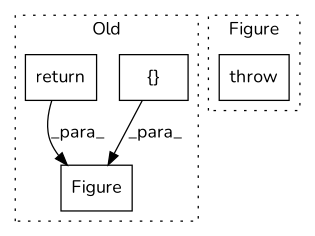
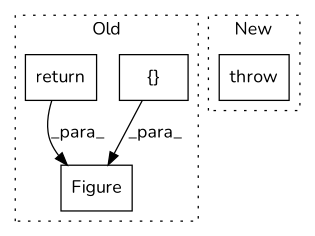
(254, 30) -> (254, 30)
